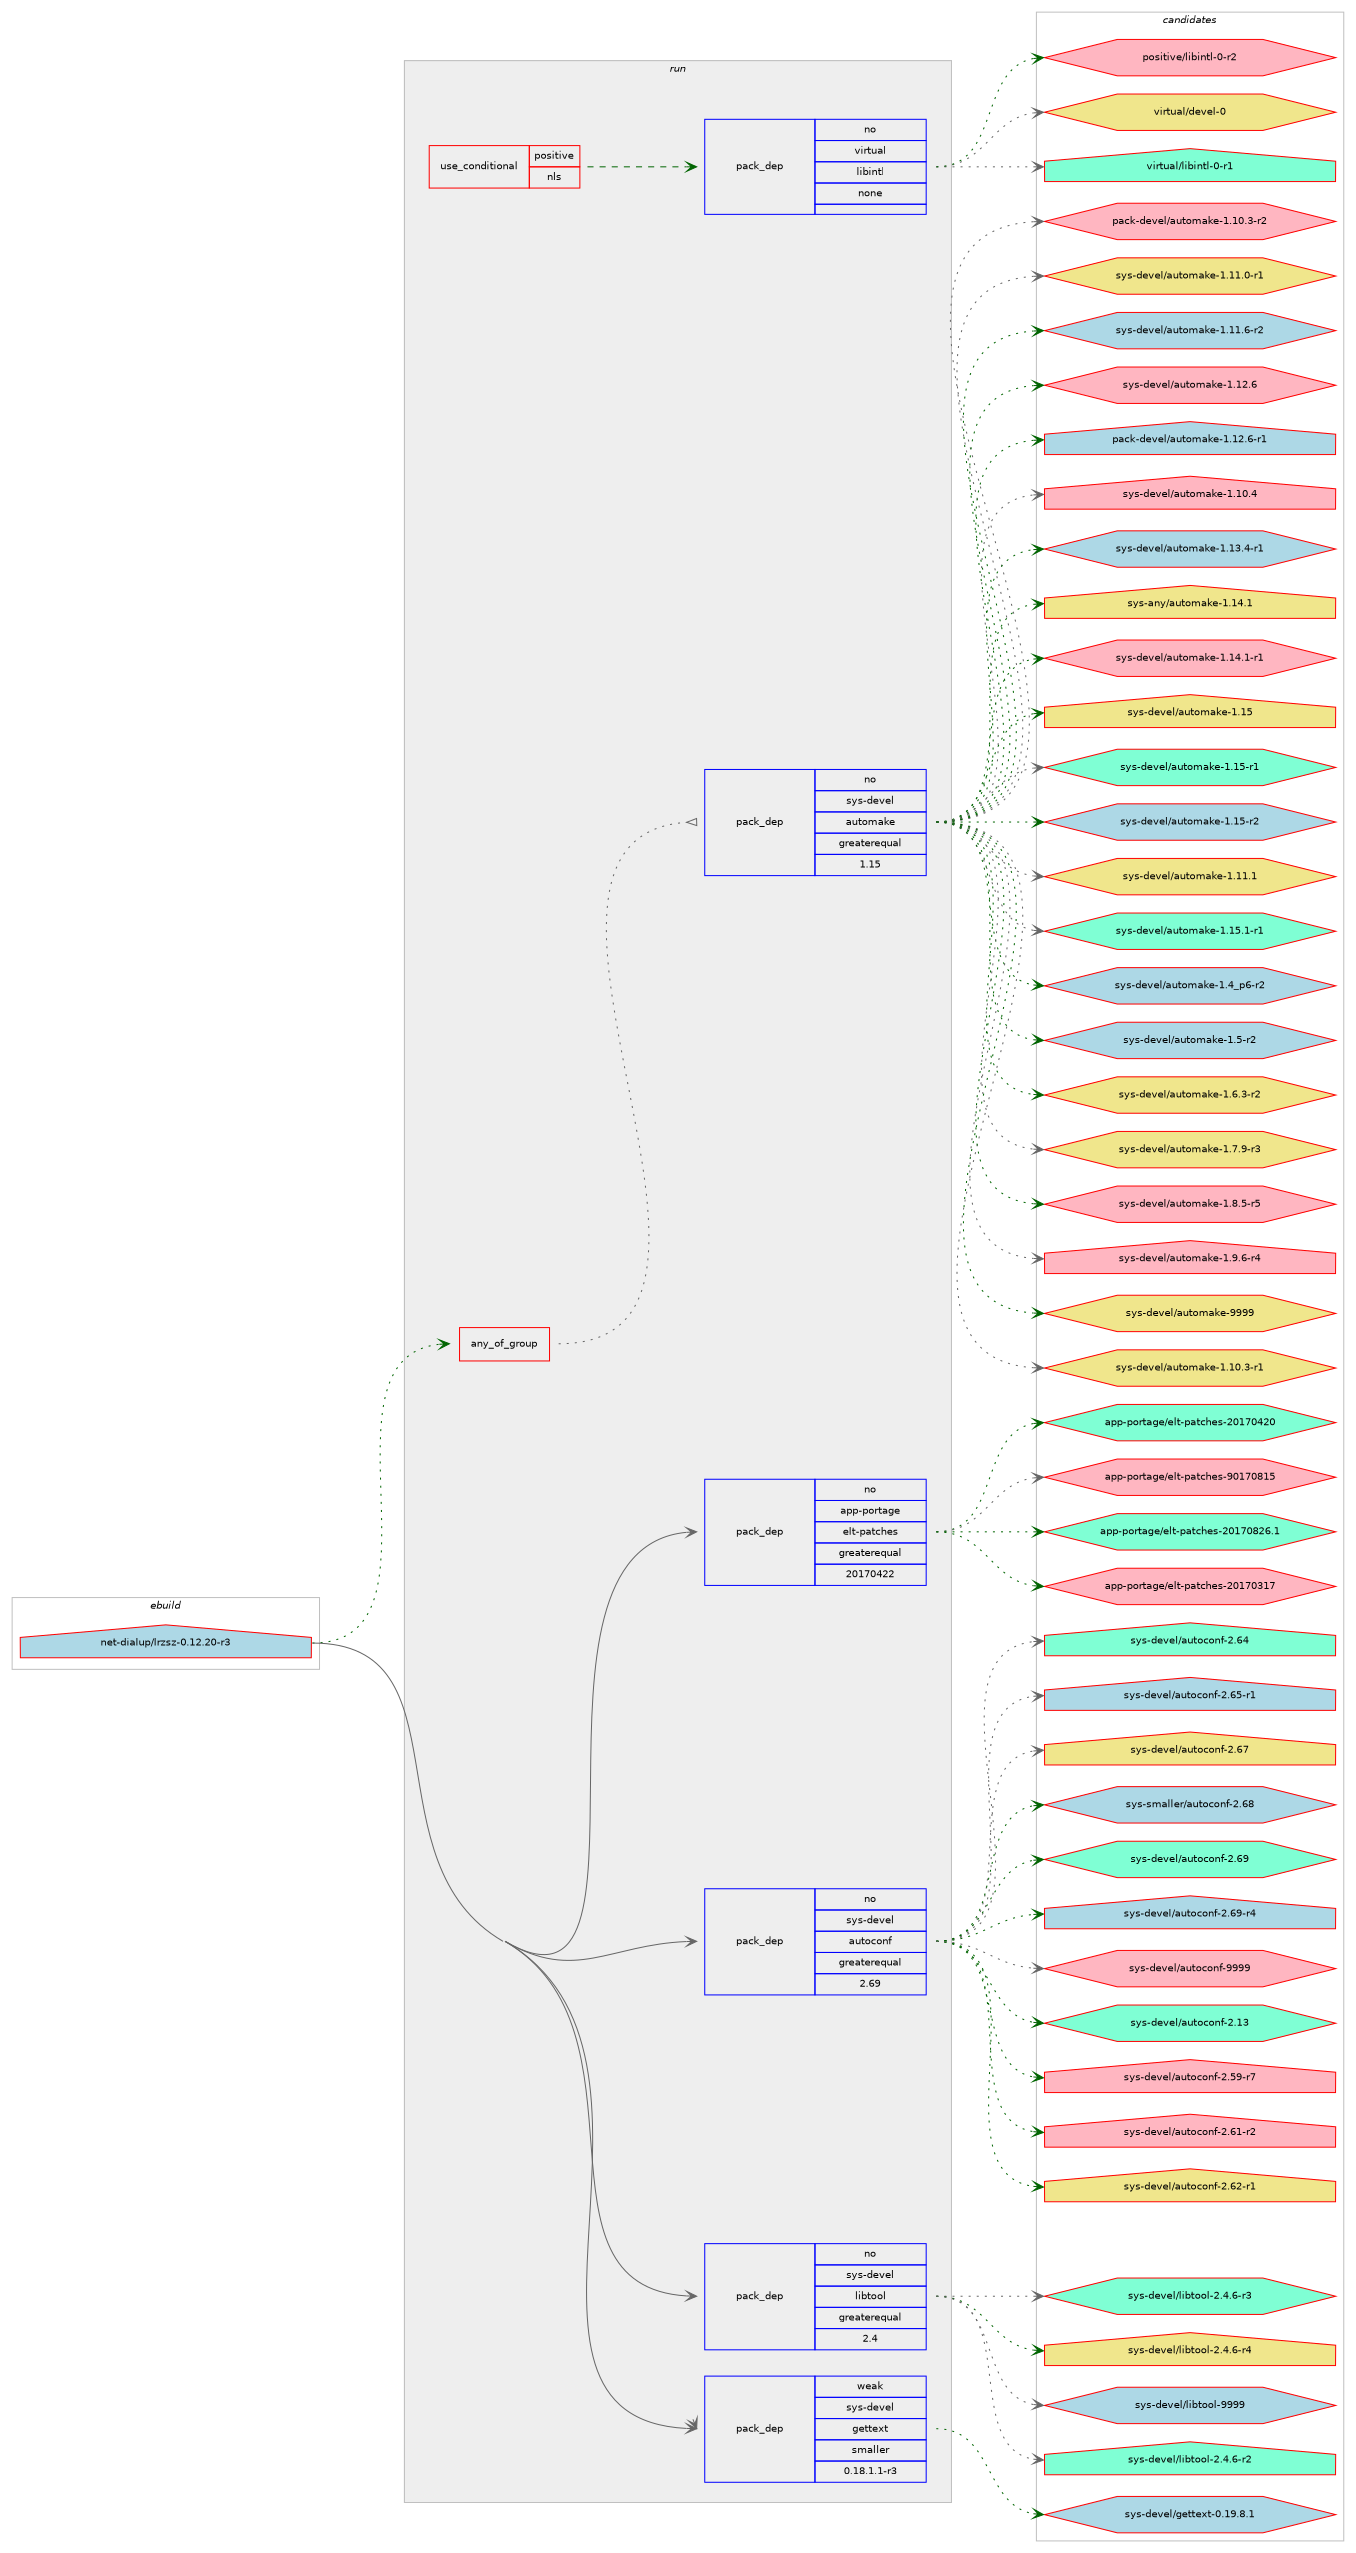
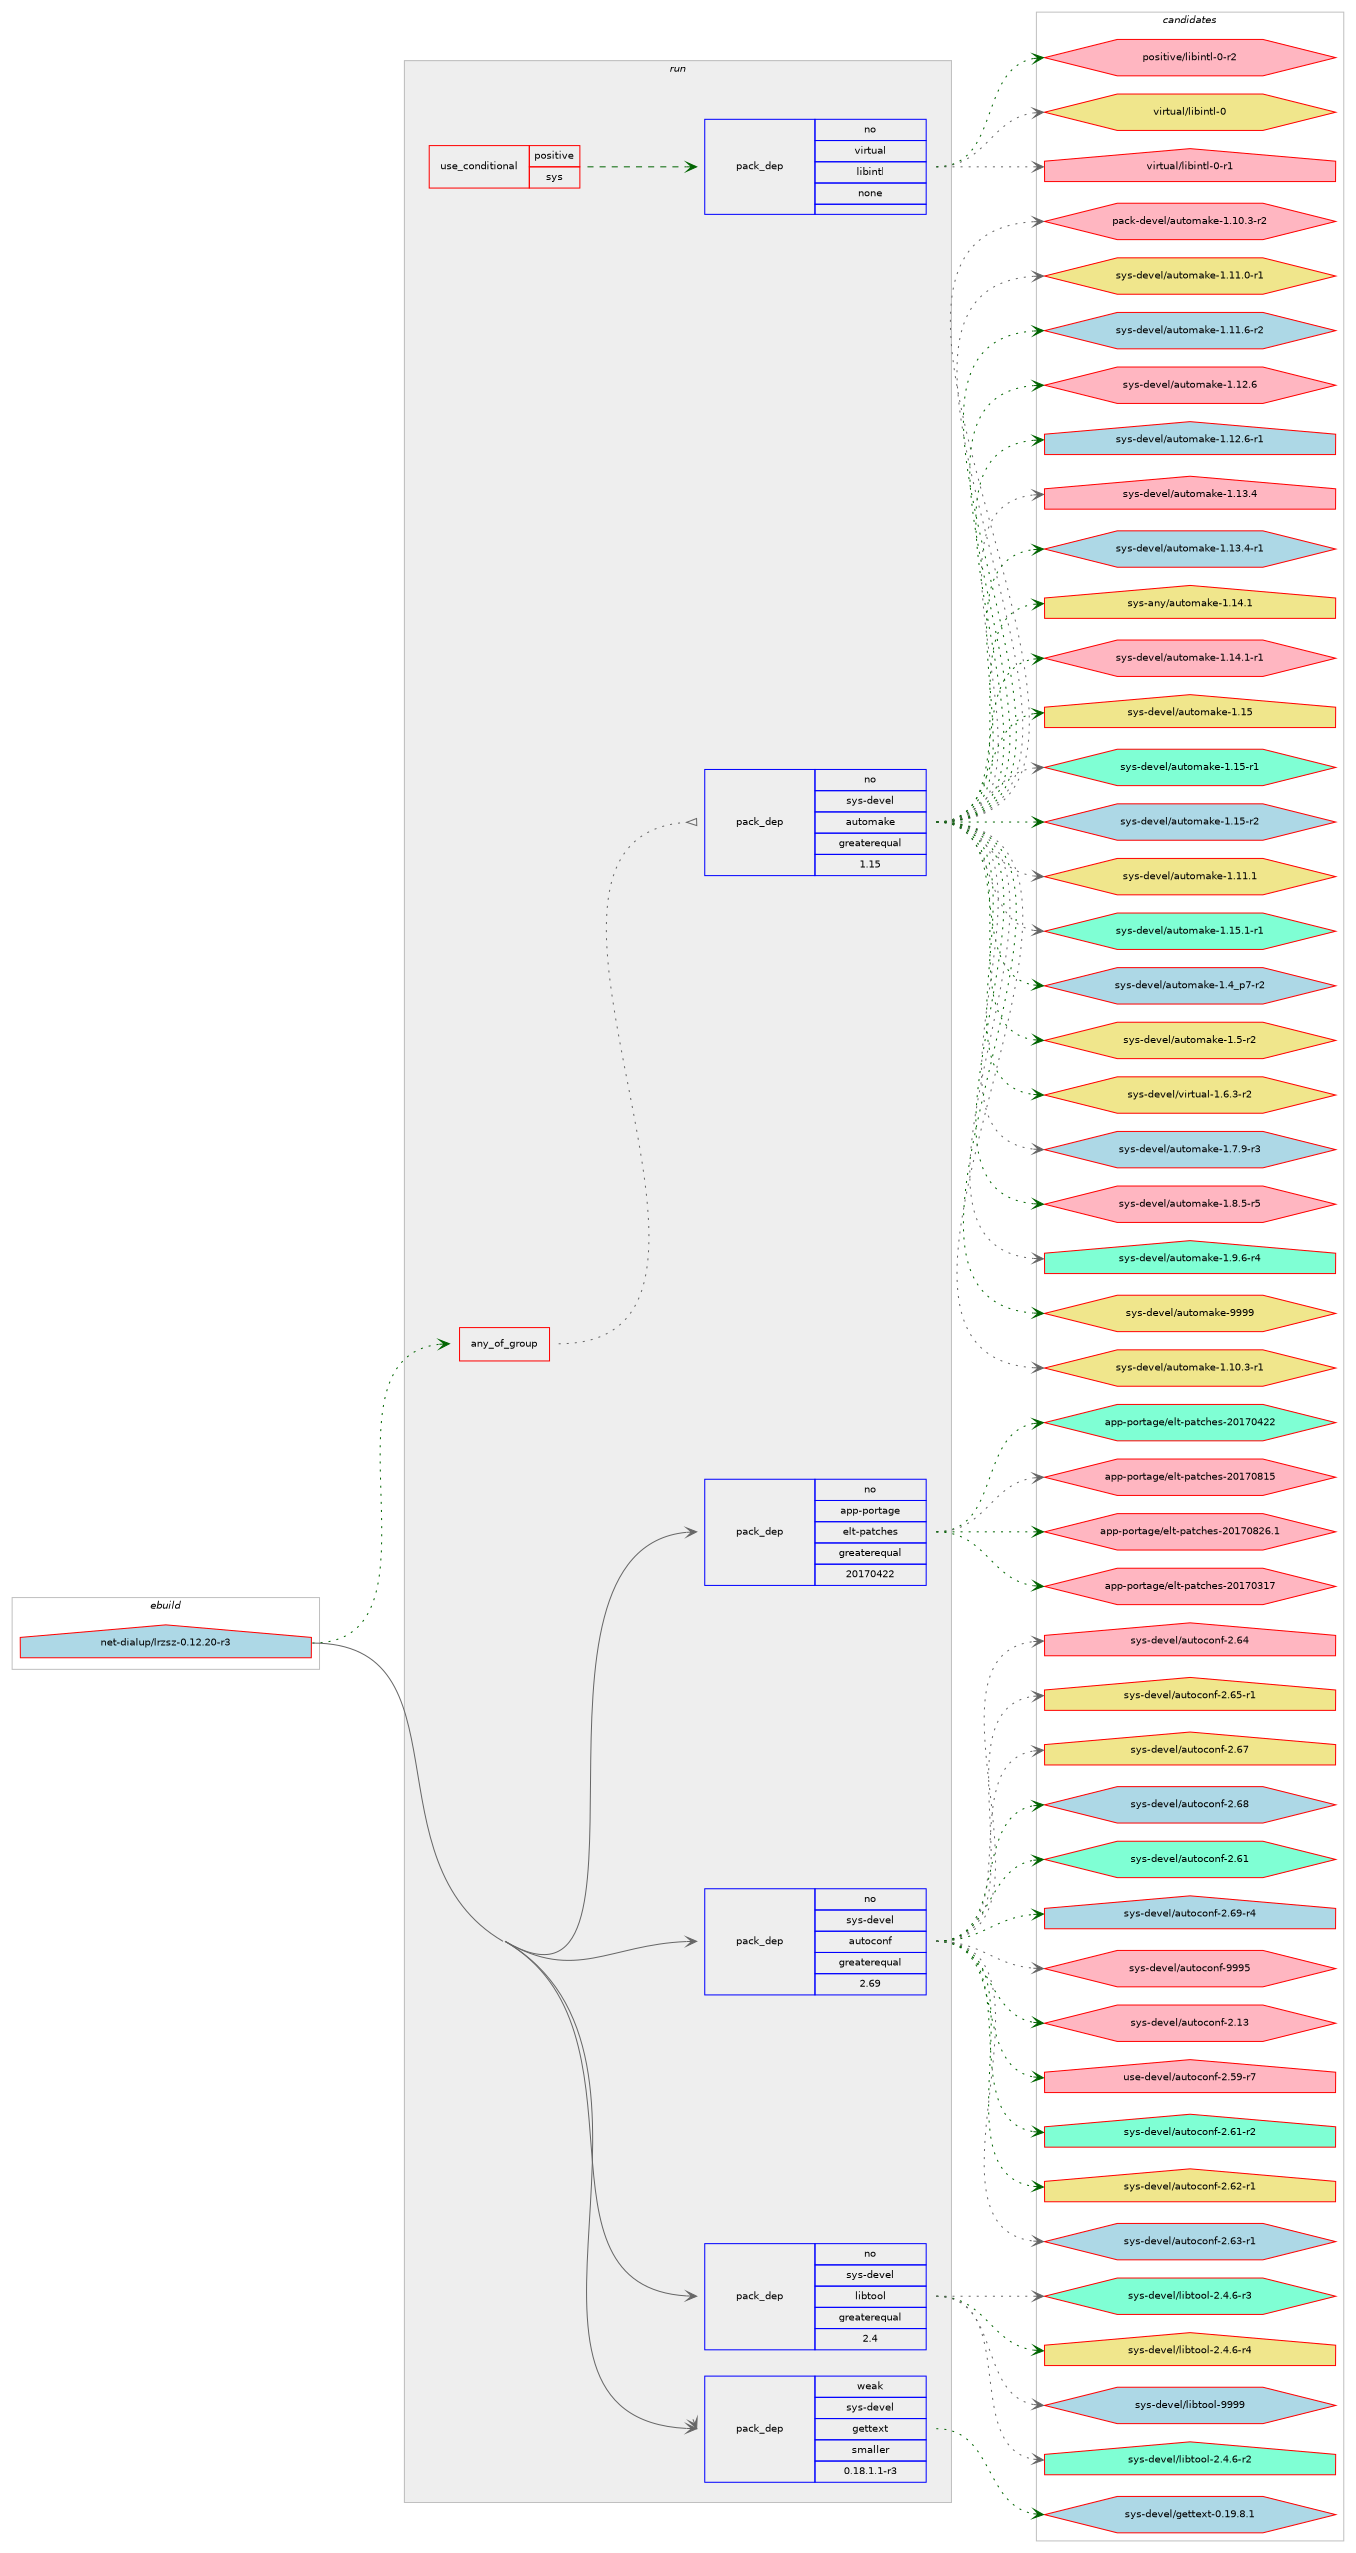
(1190, 112) -> (1190, 112)
(1190, 167) -> (1190, 167)
(555, 177) -> (555, 177)
(1190, 440) -> (1190, 440)
(1190, 494) -> (1190, 494)
(1190, 986) -> (1190, 986)
(1190, 1040) -> (1190, 1040)
(1190, 1095) -> (1190, 1095)
(1190, 1150) -> (1190, 1150)
(1190, 1259) -> (1190, 1259)
(1190, 1423) -> (1190, 1423)
(1190, 1477) -> (1190, 1477)
(1190, 1532) -> (1190, 1532)
(1190, 1641) -> (1190, 1641)
(1190, 1696) -> (1190, 1696)
(1190, 1805) -> (1190, 1805)
(1190, 1859) -> (1190, 1859)
(1190, 1969) -> (1190, 1969)
(1190, 2023) -> (1190, 2023)
(1190, 2078) -> (1190, 2078)
(1190, 2132) -> (1190, 2132)
none -> (1190, 2242)
